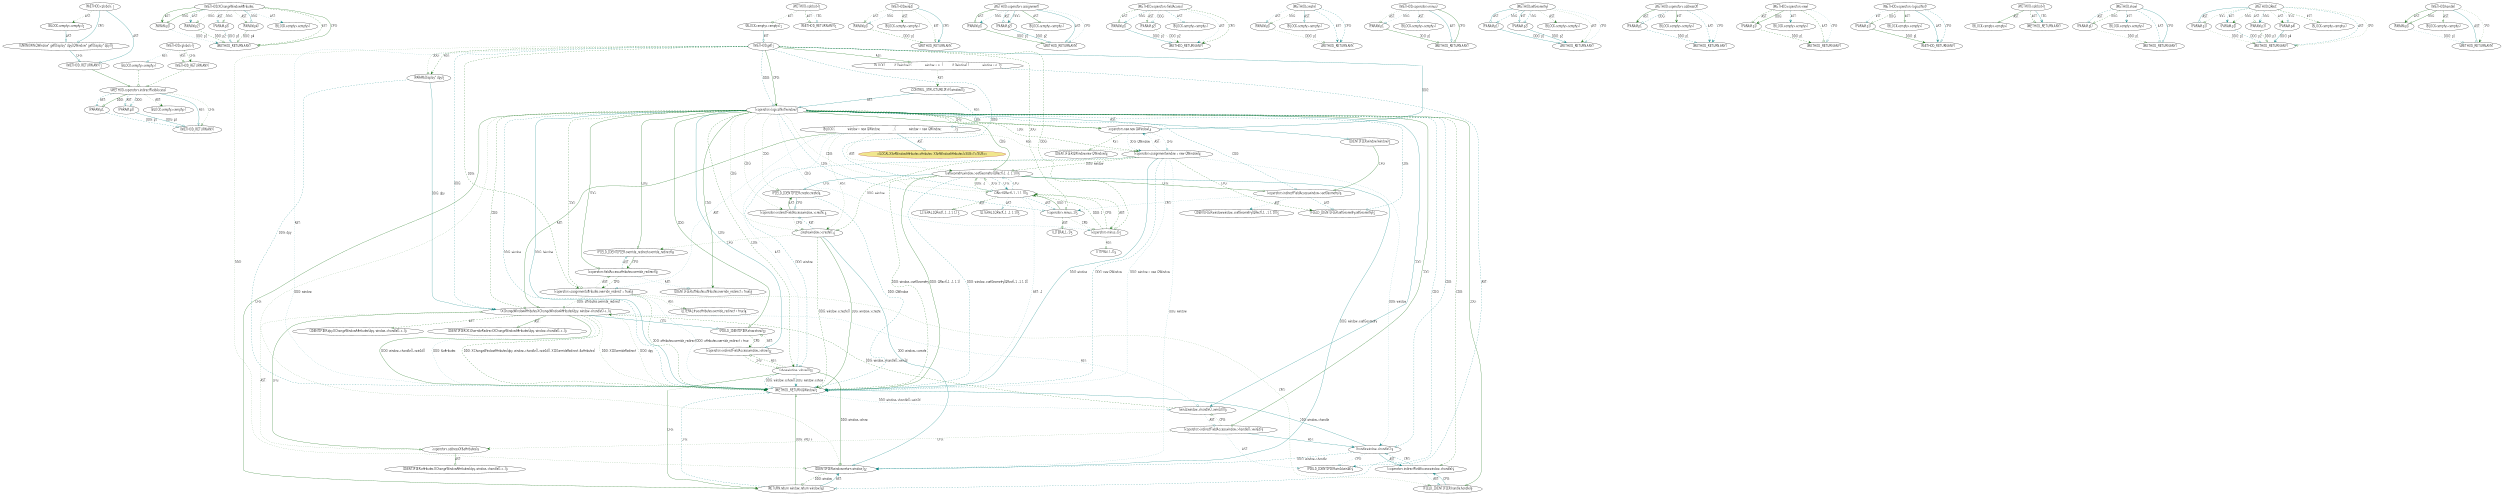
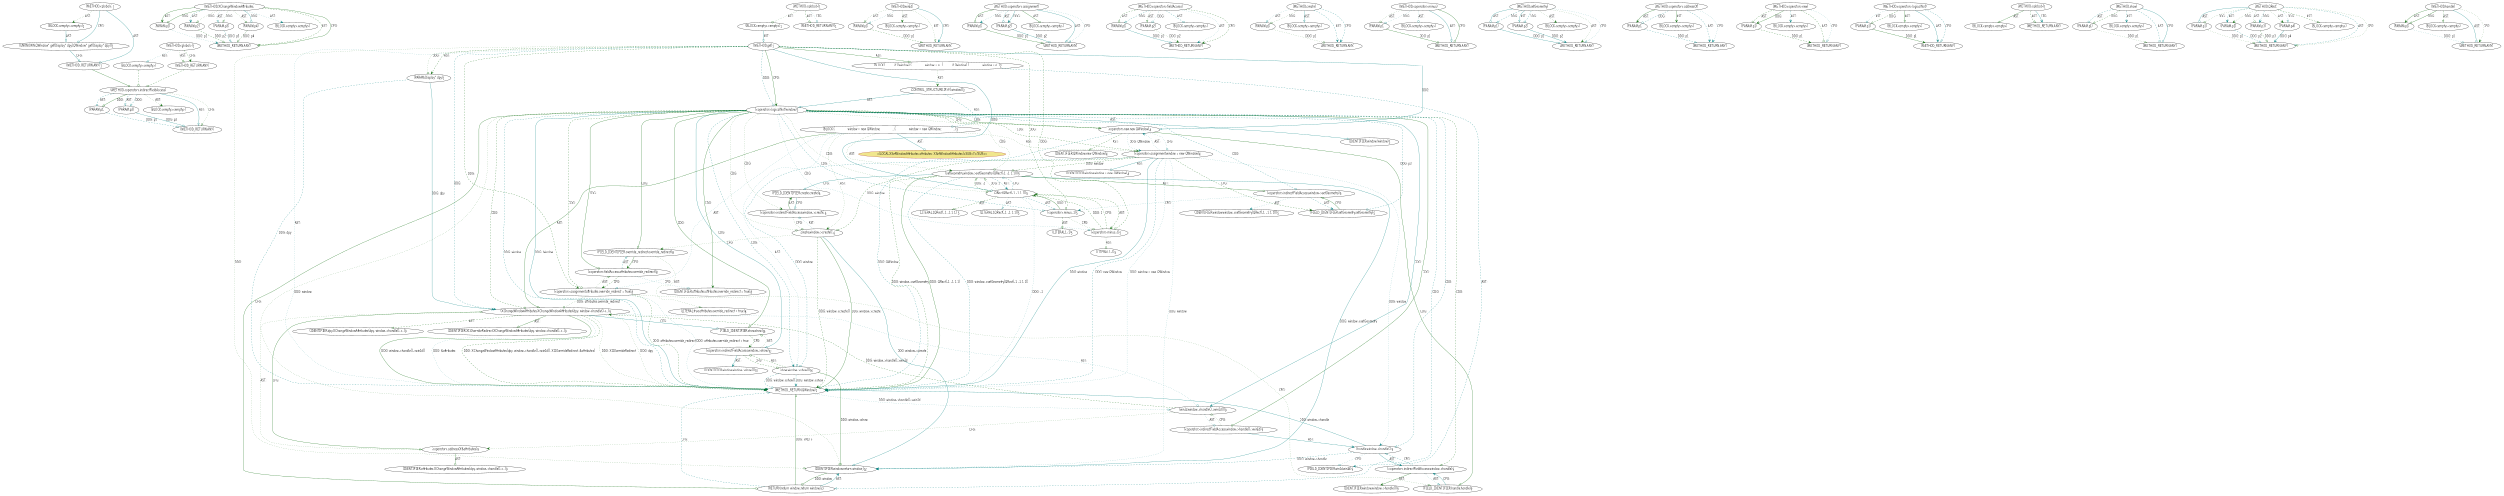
(1451, 118) -> (1402, 216)
(924, 120) -> (924, 120)
(964, 137) -> (964, 137)
(763, 154) -> none
(1406, 164) -> (1406, 164)
none -> (1098, 174)
(1368, 176) -> (1332, 202)
(1007, 184) -> (1007, 184)
(1166, 184) -> (1166, 184)
(1321, 203) -> (1321, 203)
(807, 223) -> (807, 223)
(741, 230) -> (741, 230)
(668, 282) -> (668, 282)
(1038, 292) -> (1038, 292)
(658, 299) -> (658, 288)
(902, 306) -> (879, 214)
(764, 331) -> (764, 331)
(770, 351) -> (770, 351)
(811, 370) -> (811, 370)
none -> (731, 371)
(667, 421) -> none
(832, 441) -> (832, 434)
(1258, 463) -> none
(814, 478) -> (814, 478)
(823, 489) -> (823, 489)
none -> (1371, 489)
